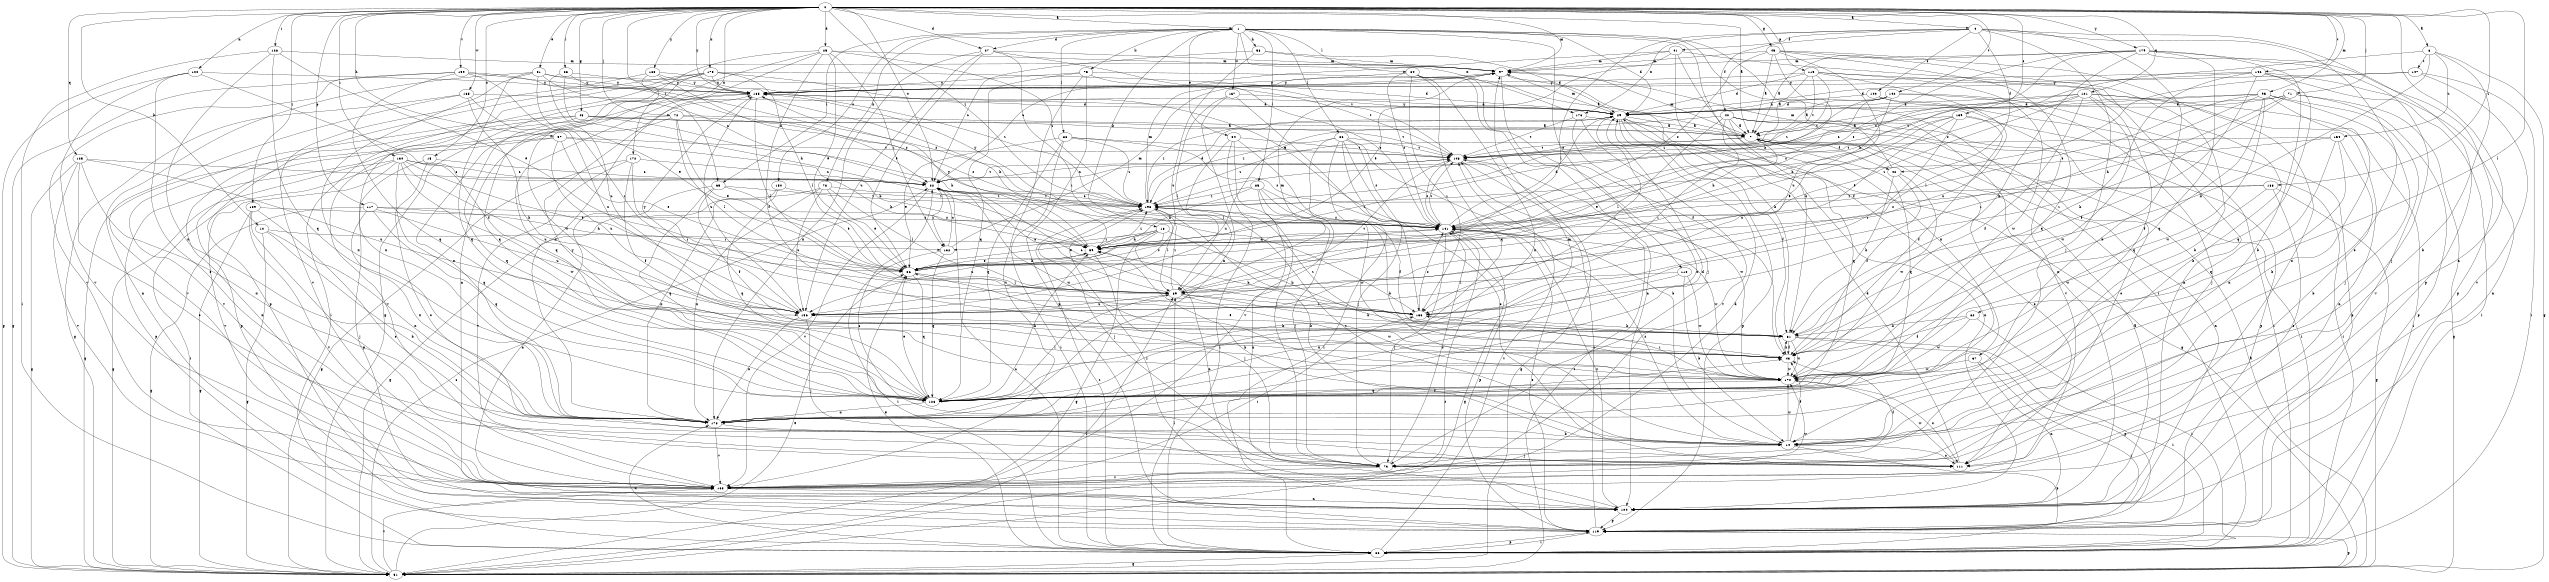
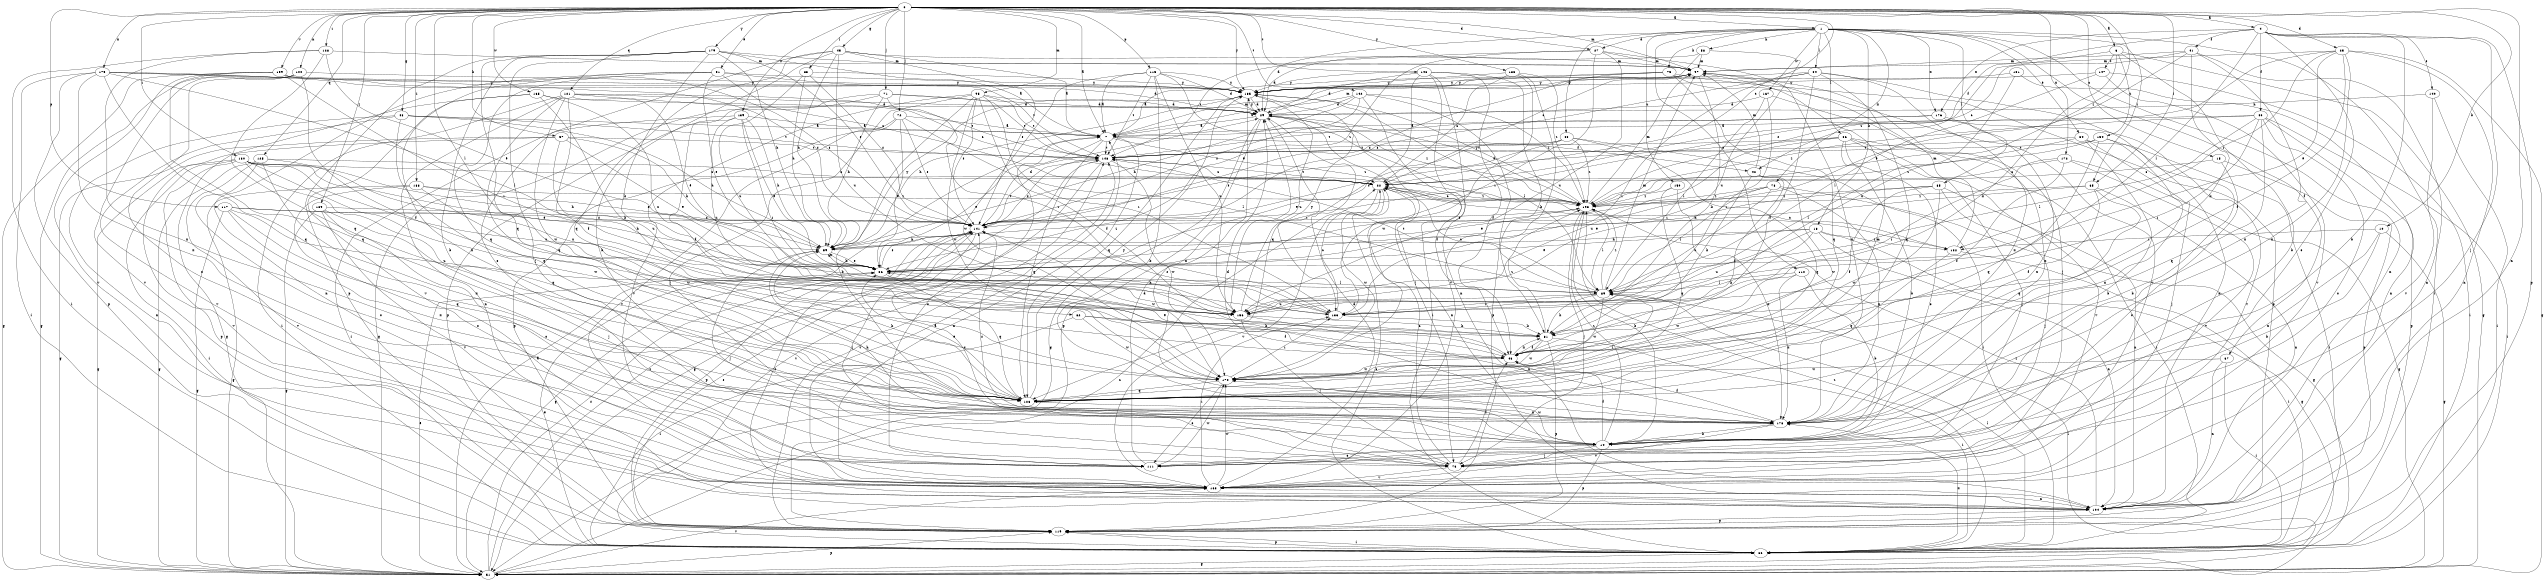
none -> (2017, 72)
